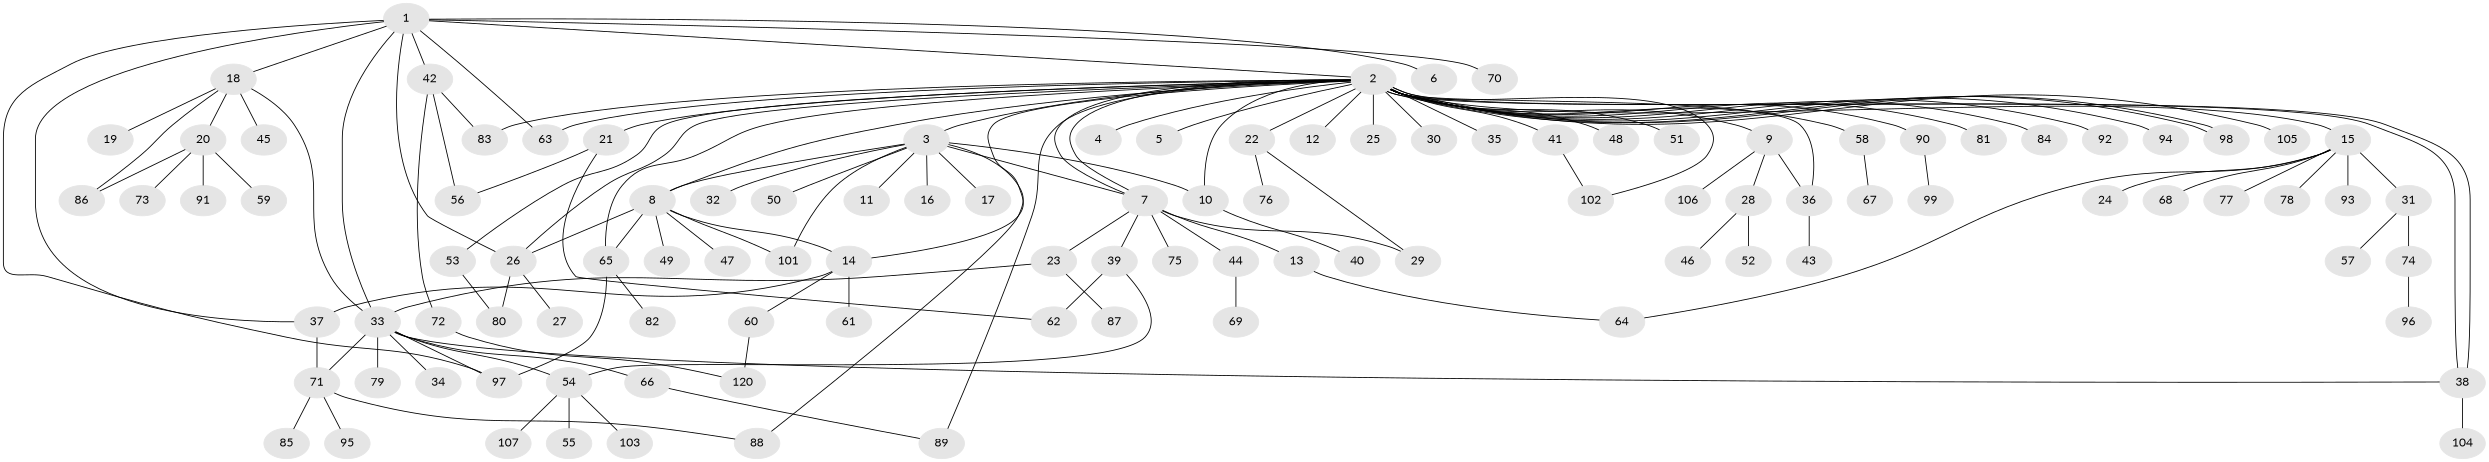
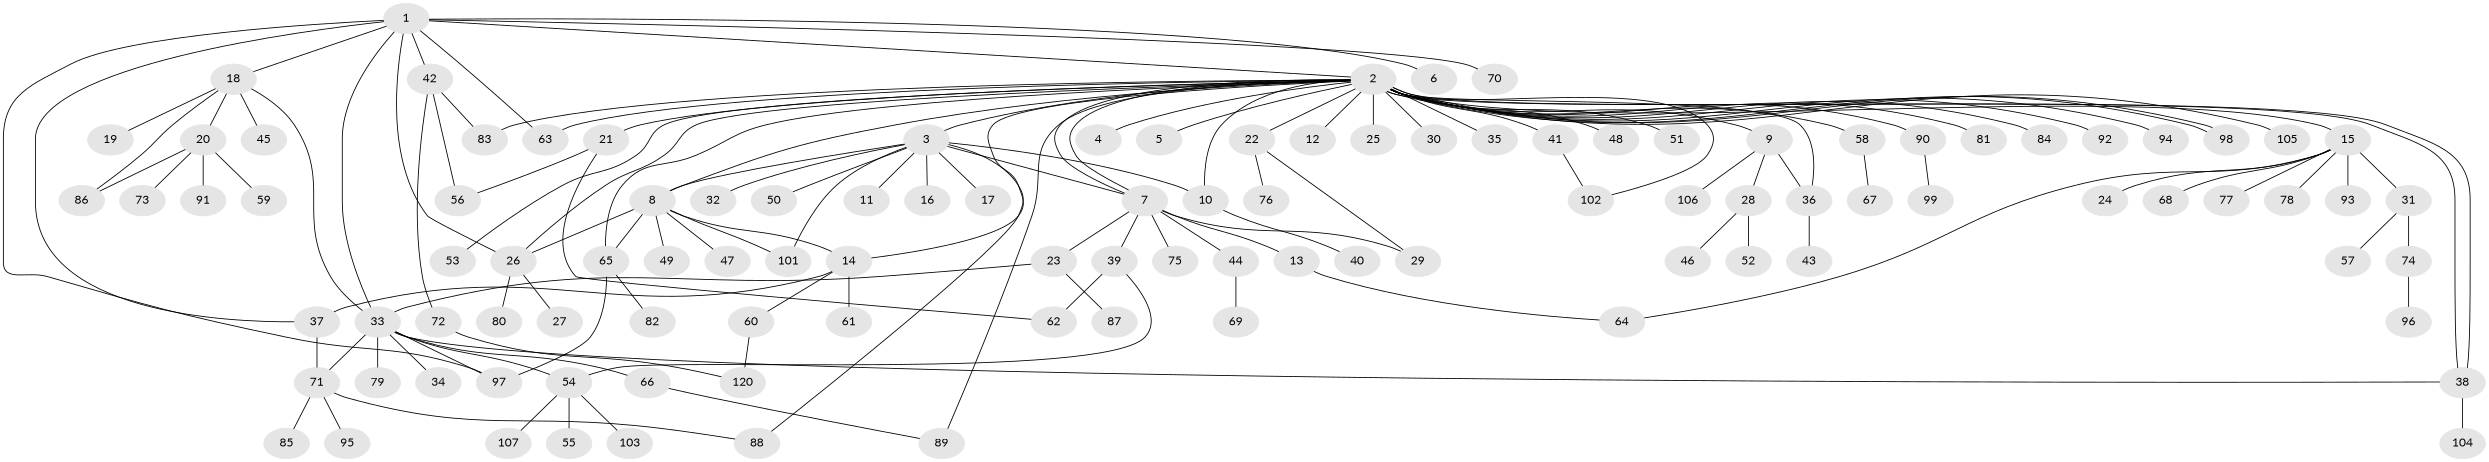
(480, 297) -> none
